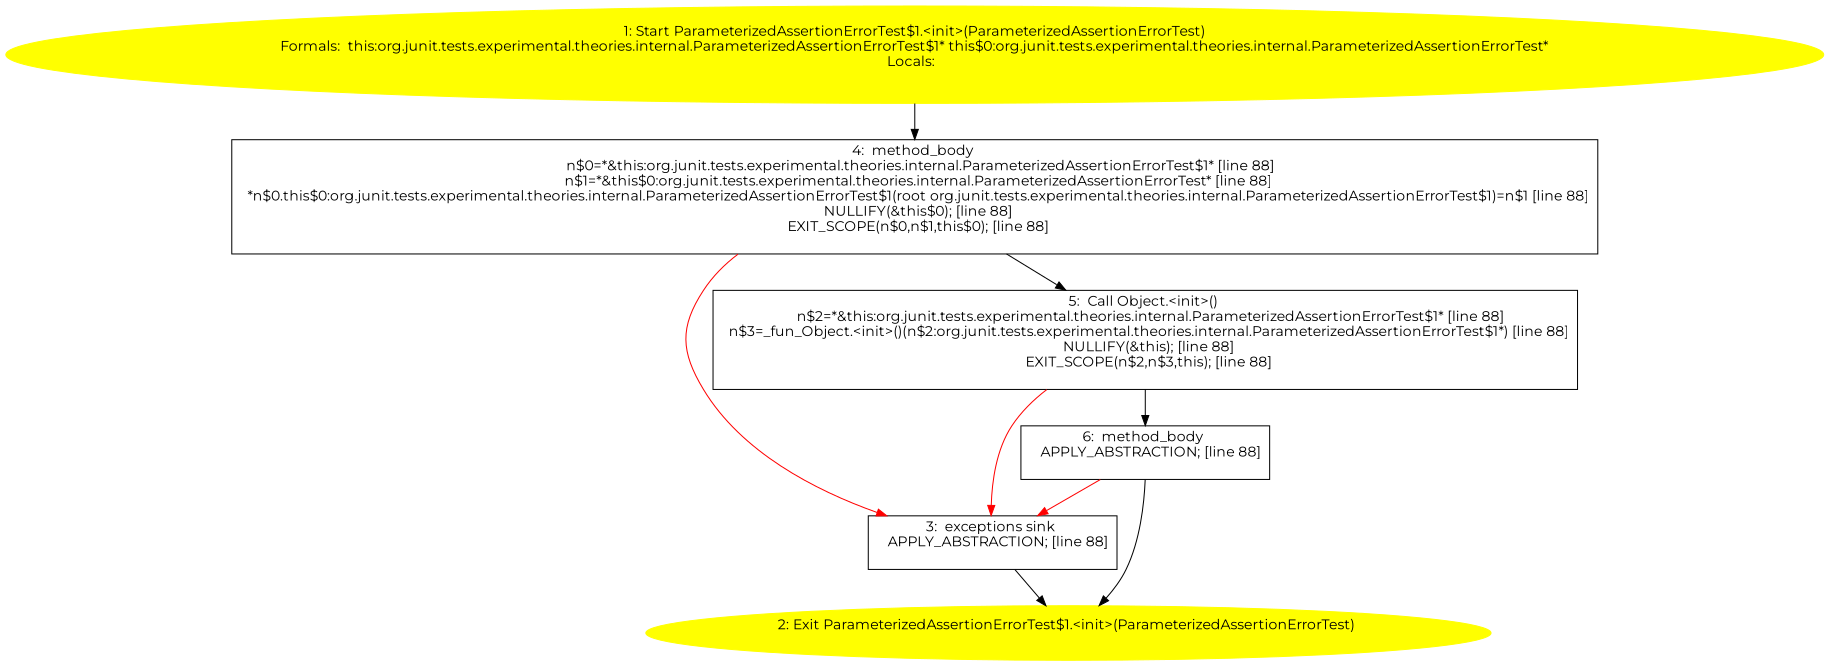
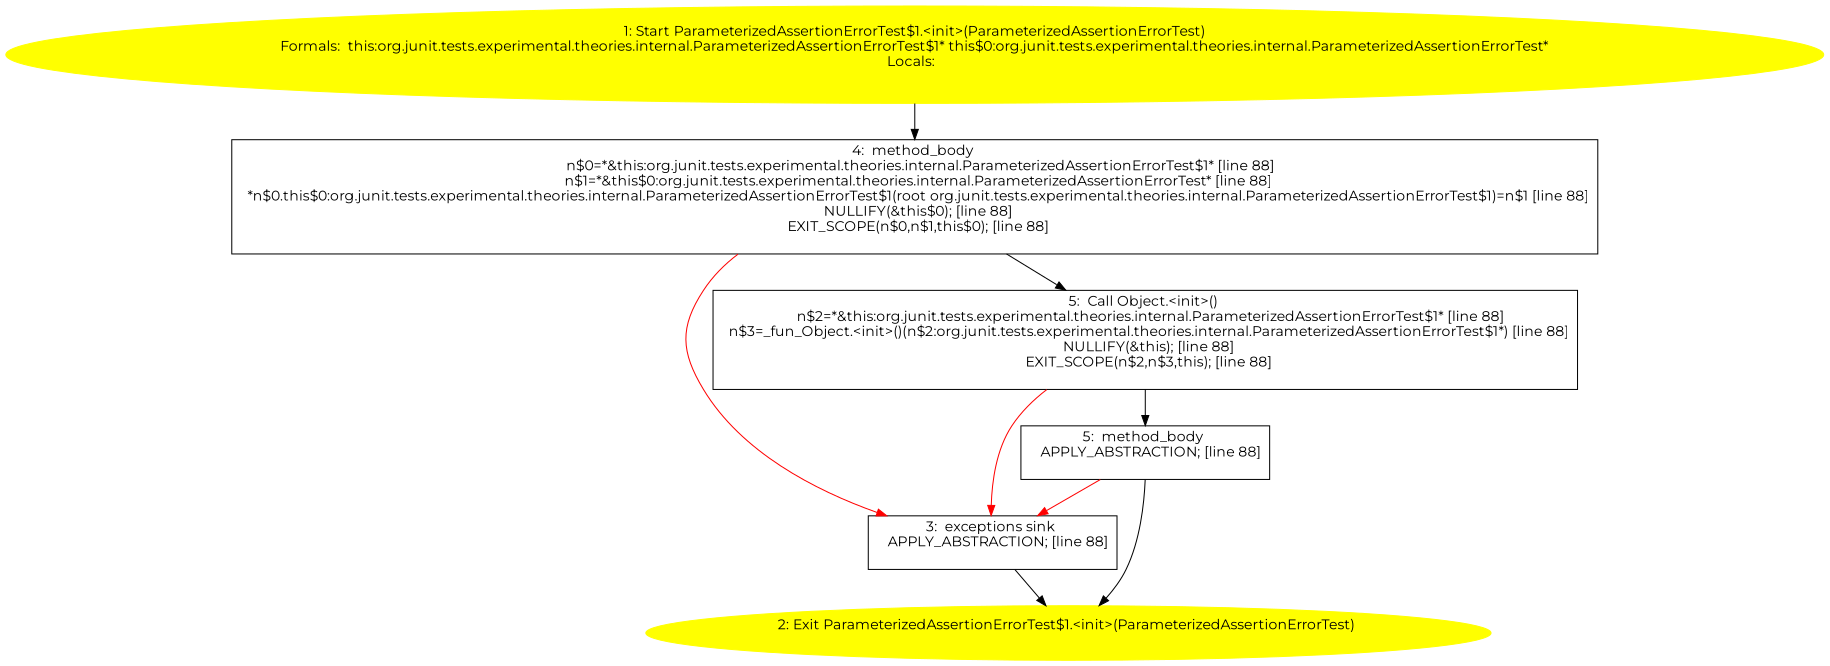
(1145, 453) -> (1145, 453)
